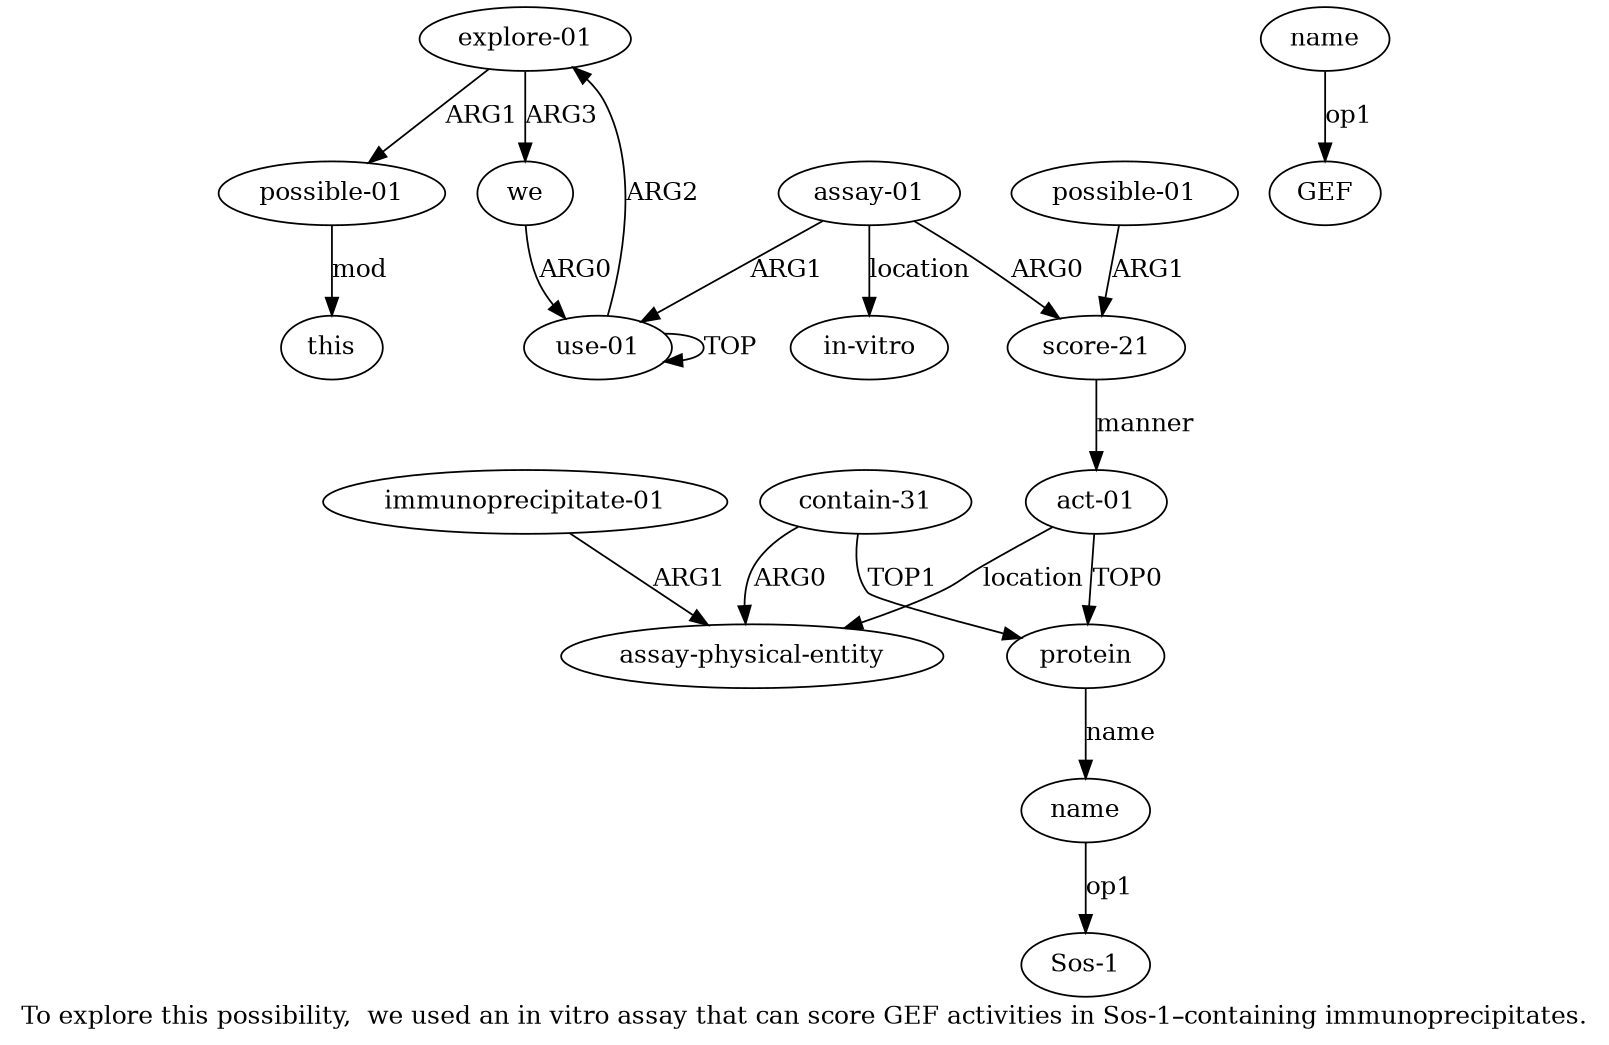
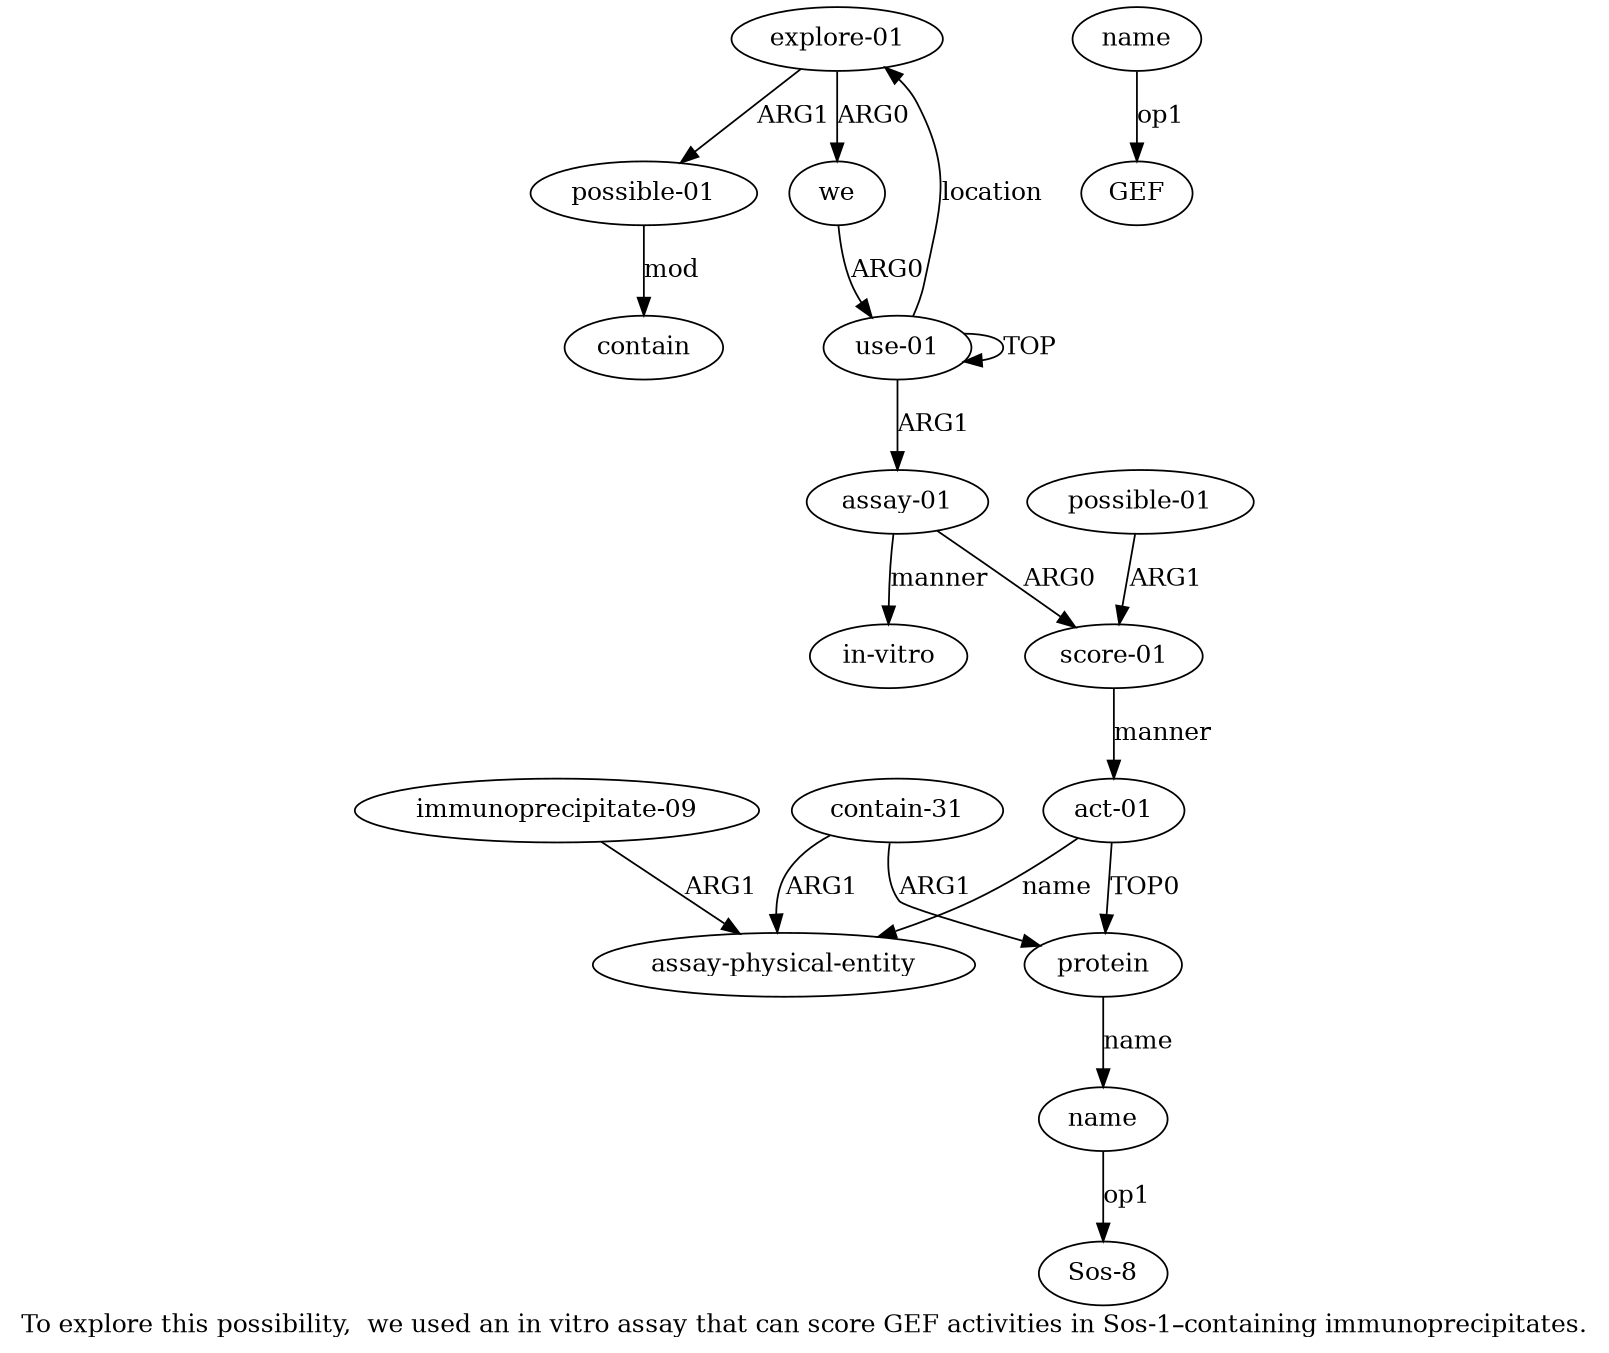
(562, 116) -> (874, 116)
(663, 193) -> (992, 193)
(740, 267) -> (897, 416)
(920, 270) -> (939, 579)
(332, 348) -> (644, 348)
(1096, 348) -> (1114, 656)
(525, 502) -> (557, 811)
(790, 579) -> (822, 888)
(903, 579) -> (936, 888)
(1033, 579) -> (1057, 888)
(1086, 965) -> (1103, 1273)
